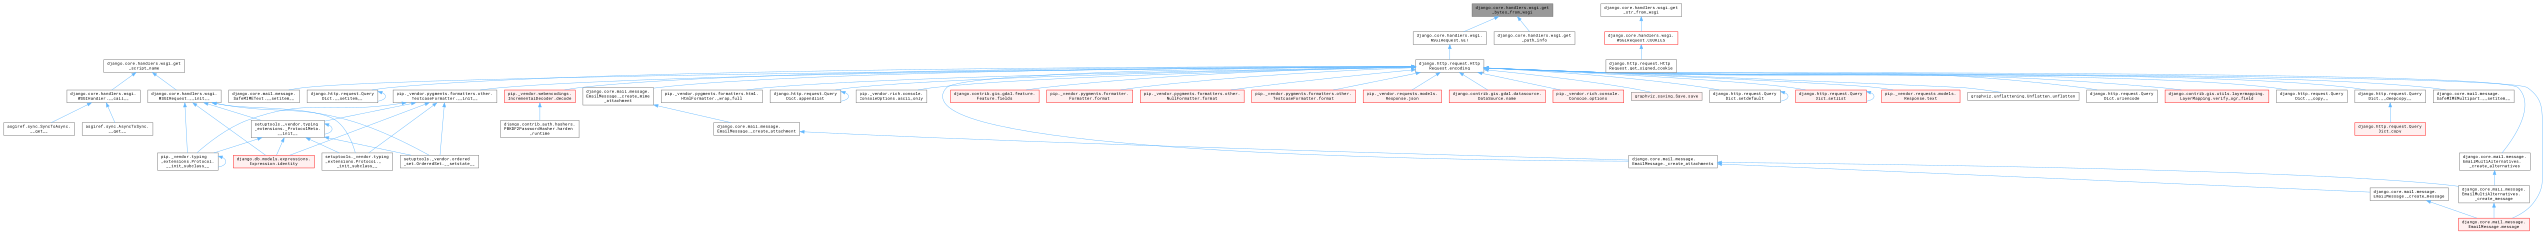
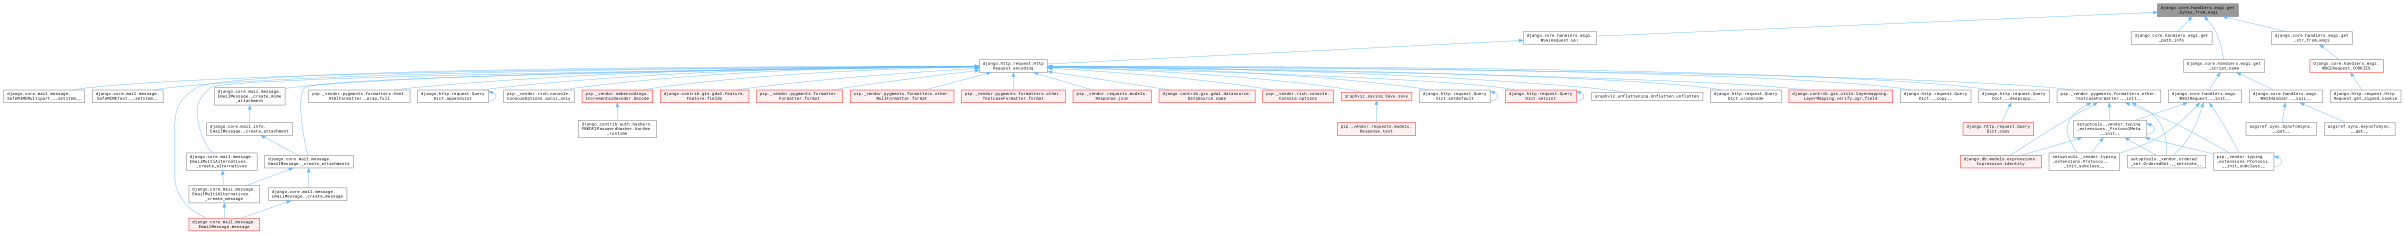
none -> (2257, 25)
none -> (2218, 38)
(1691, 77) -> (1377, 114)
(342, 96) -> none
(1667, 96) -> (1377, 96)
(757, 129) -> (250, 129)
(233, 131) -> none
